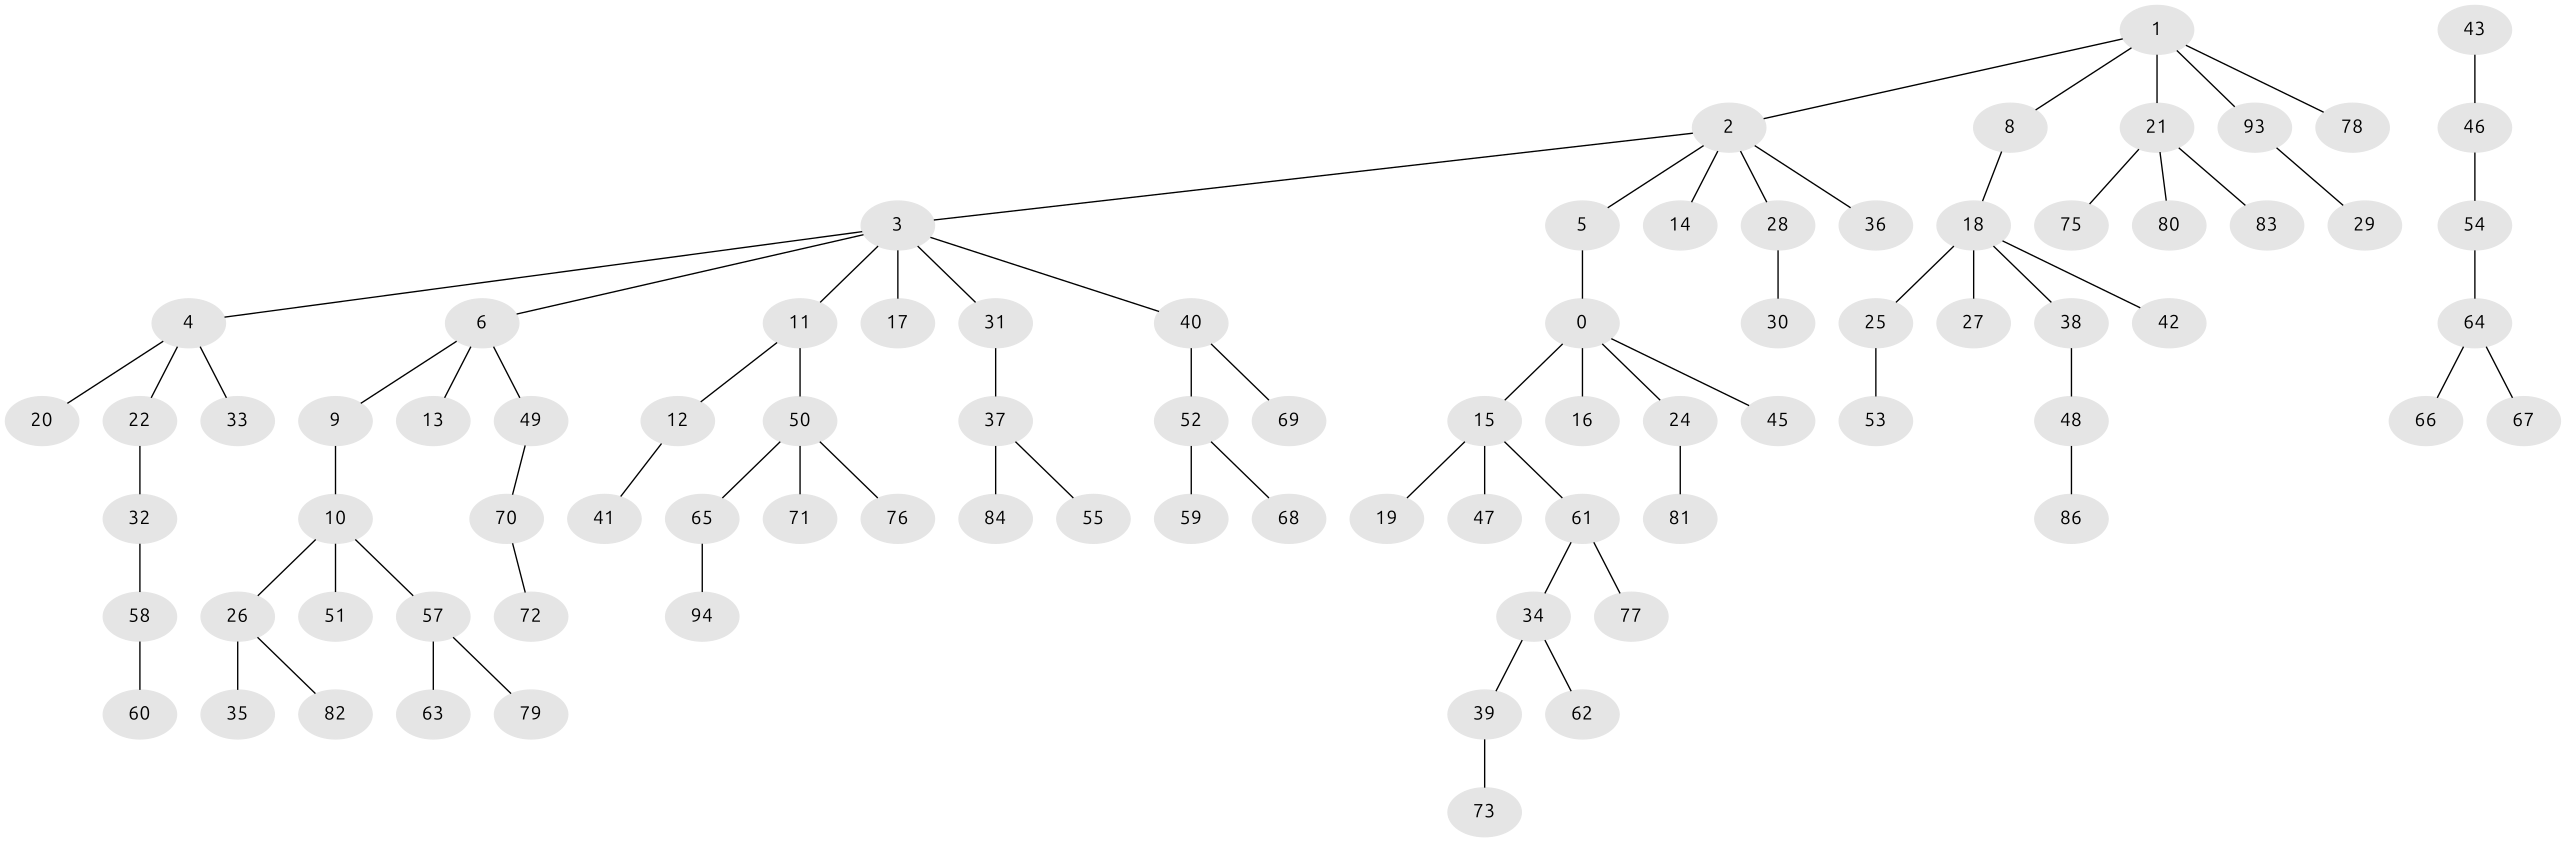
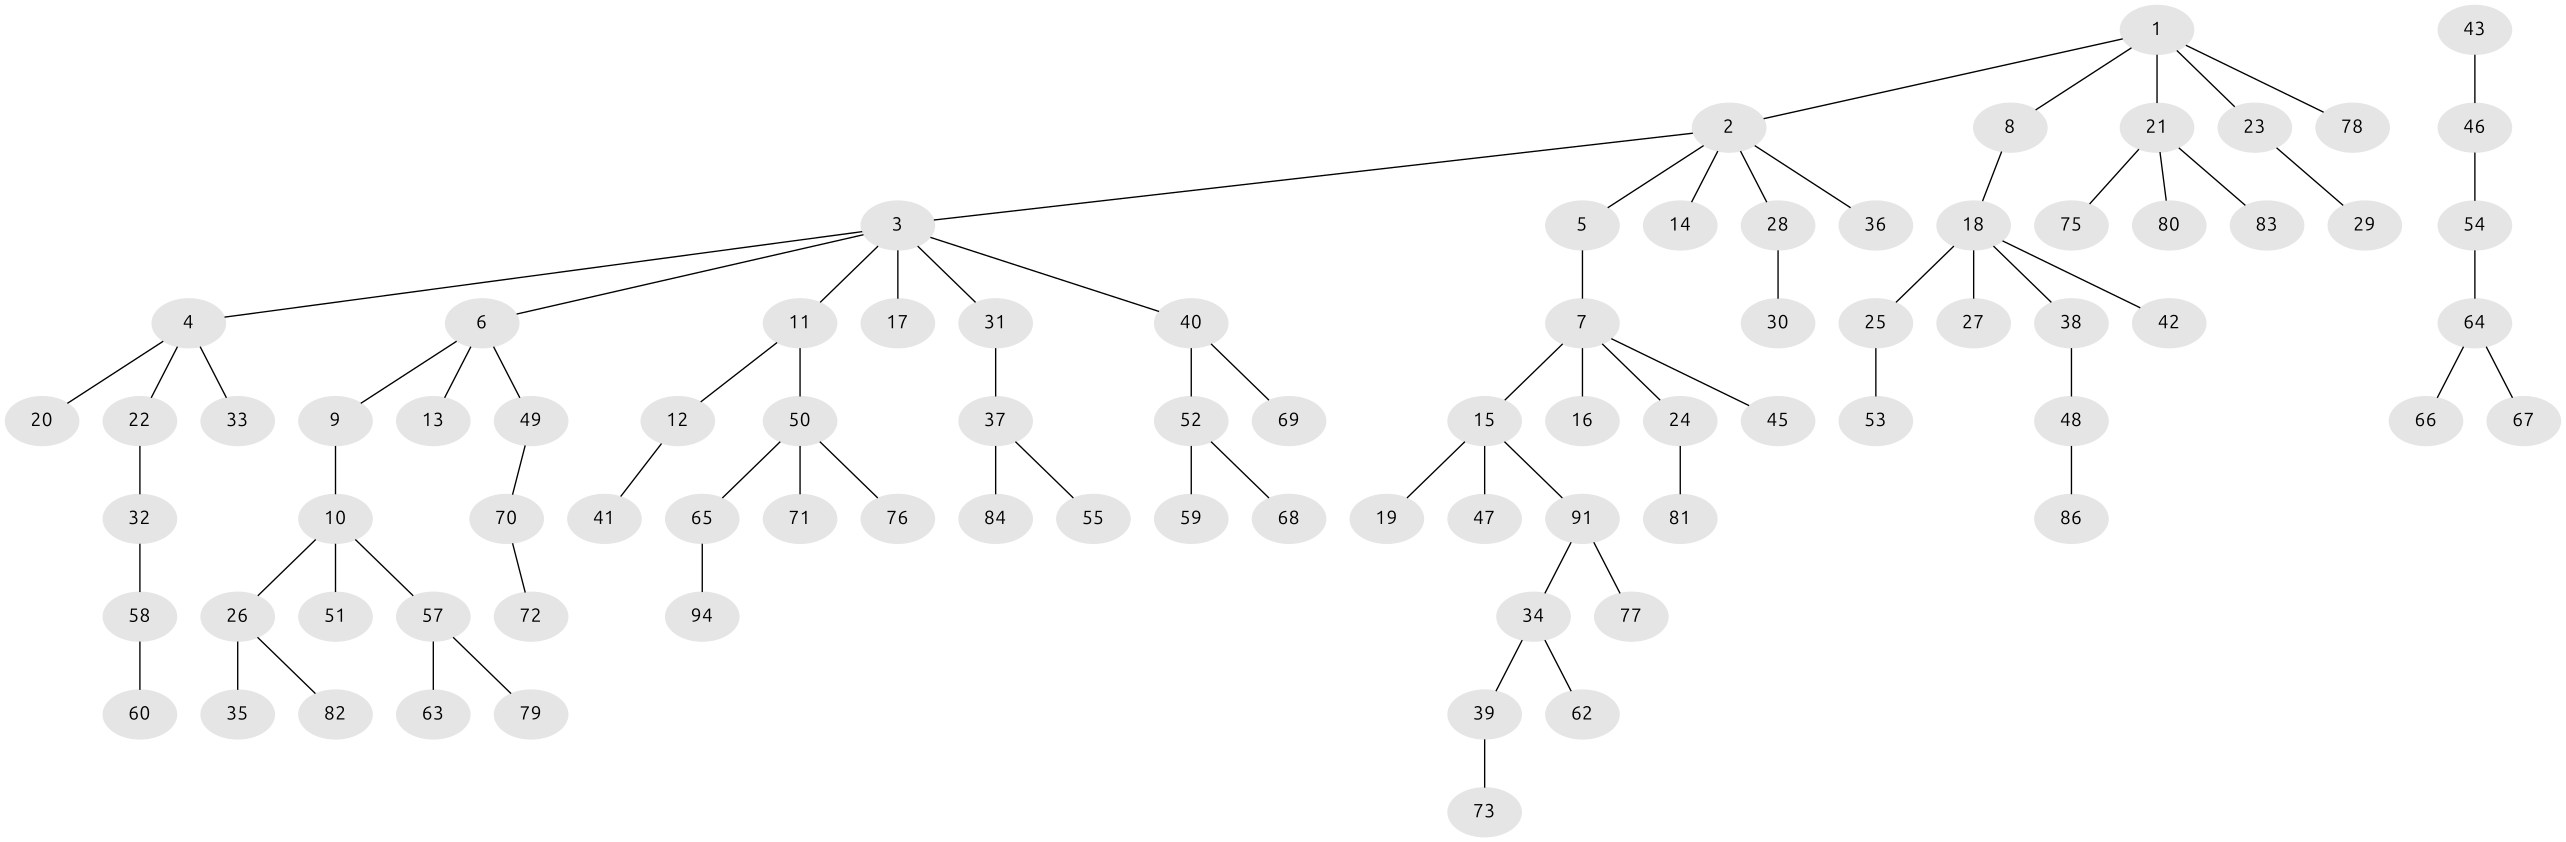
(2255, 128) -> (2255, 128)
(1582, 323) -> (1582, 323)
(1582, 519) -> (1582, 519)
